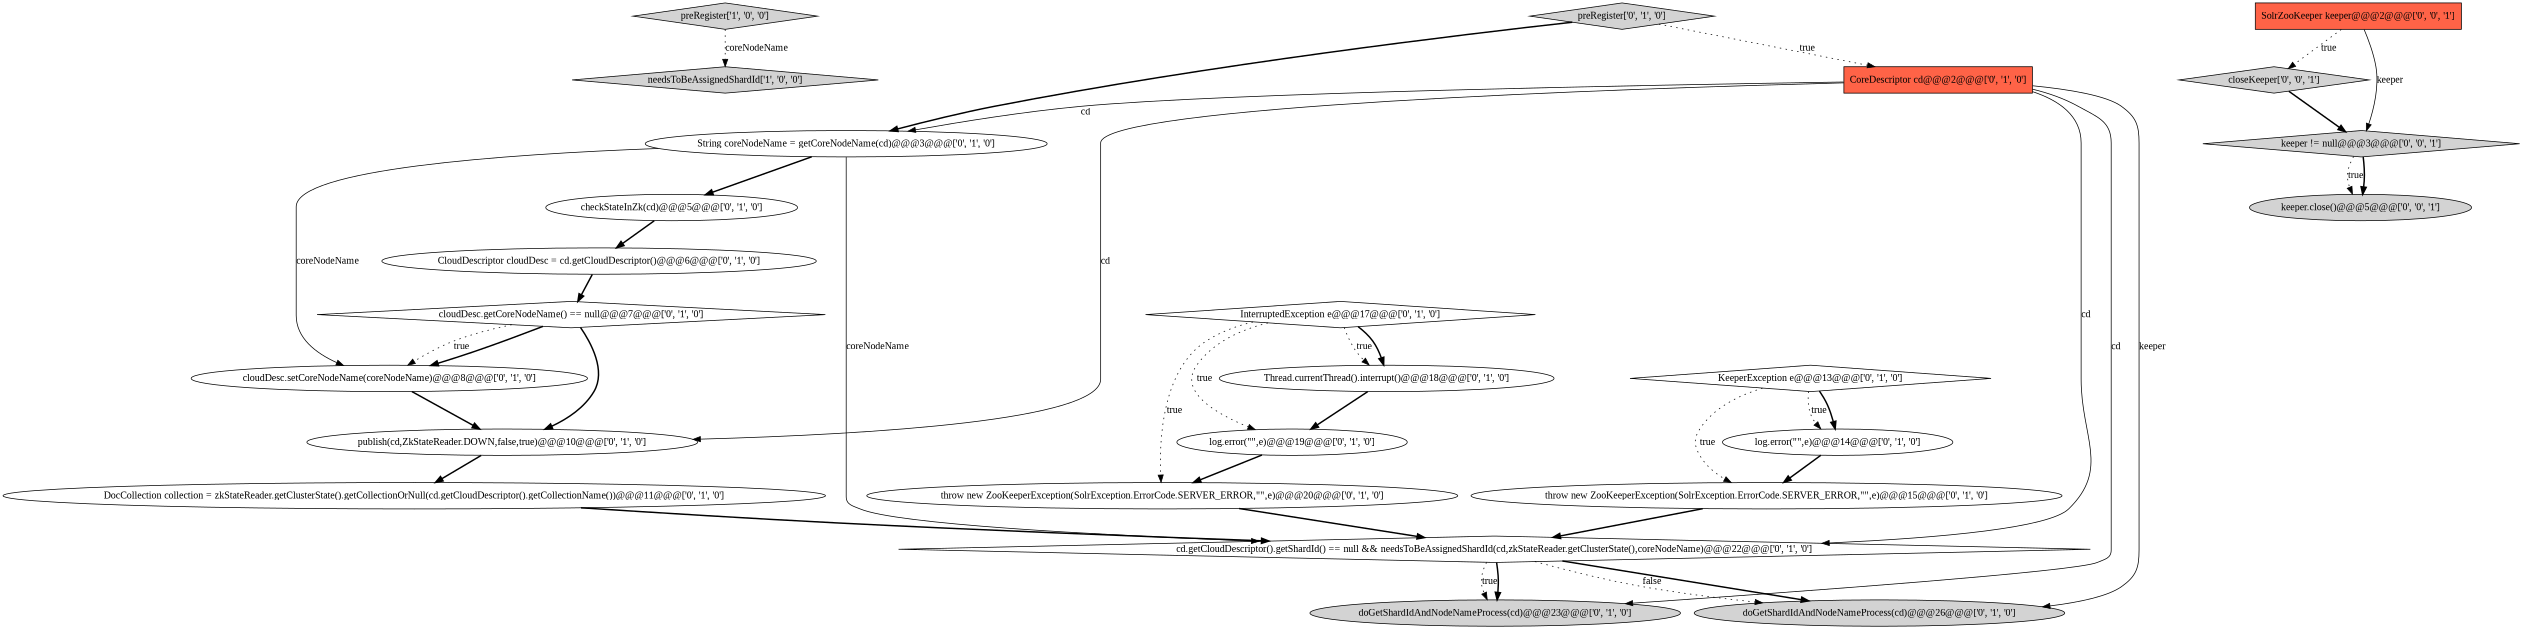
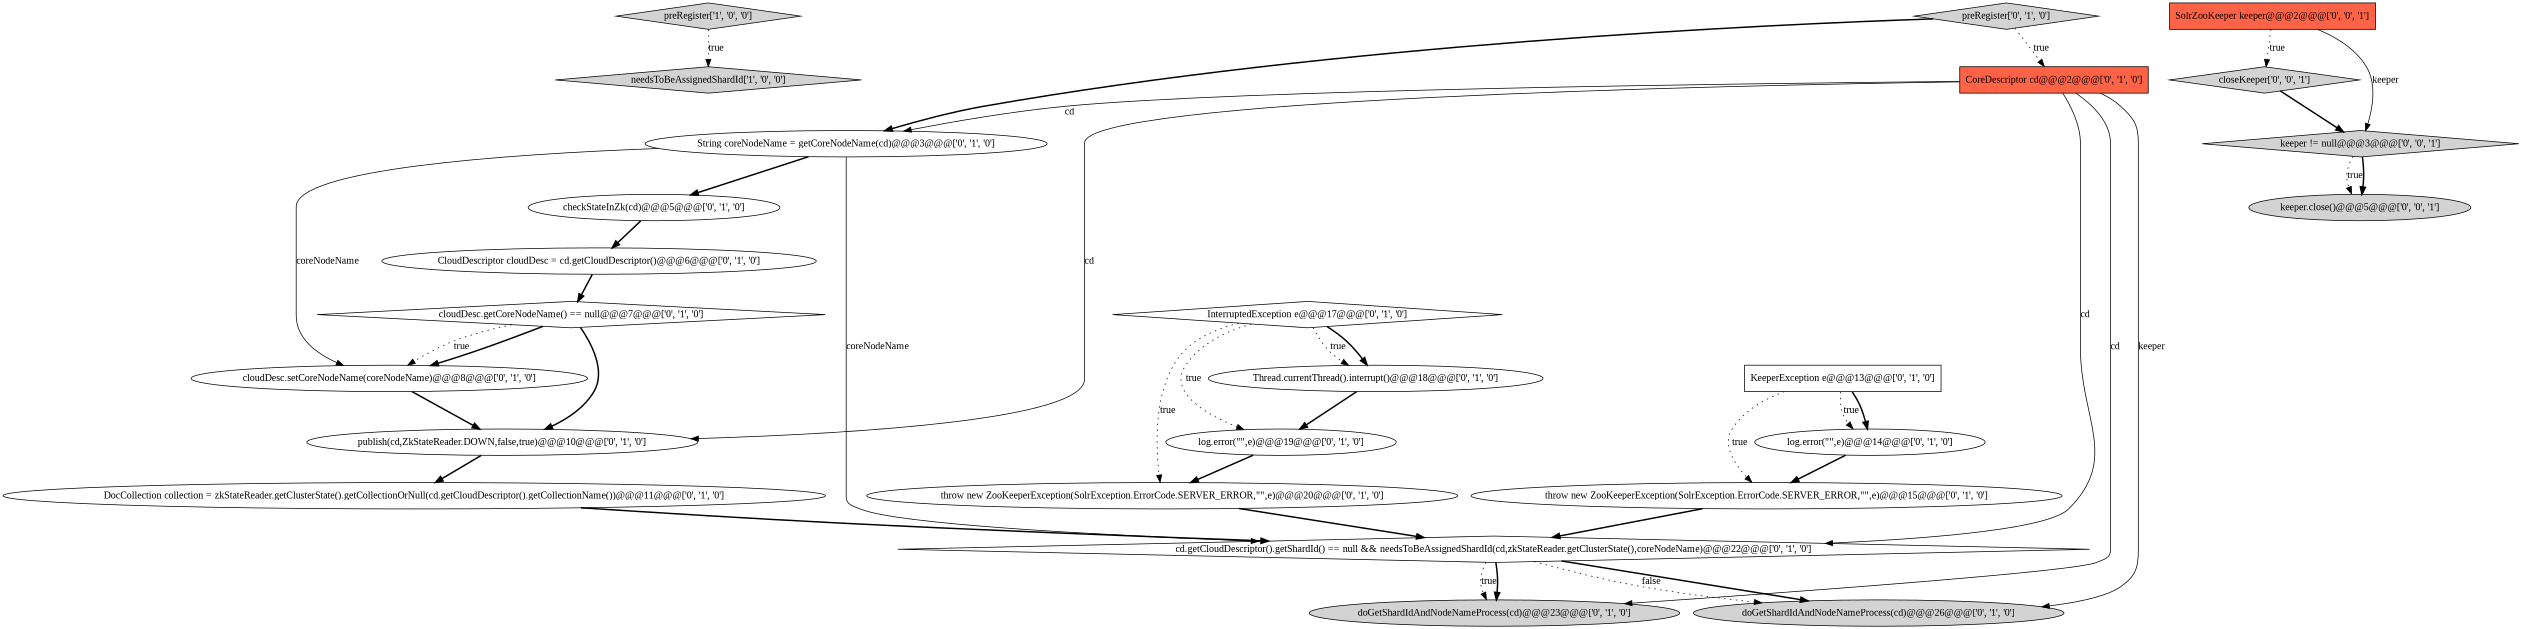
(757, 48) -> (716, 48)
(1811, 378) -> (1843, 378)
